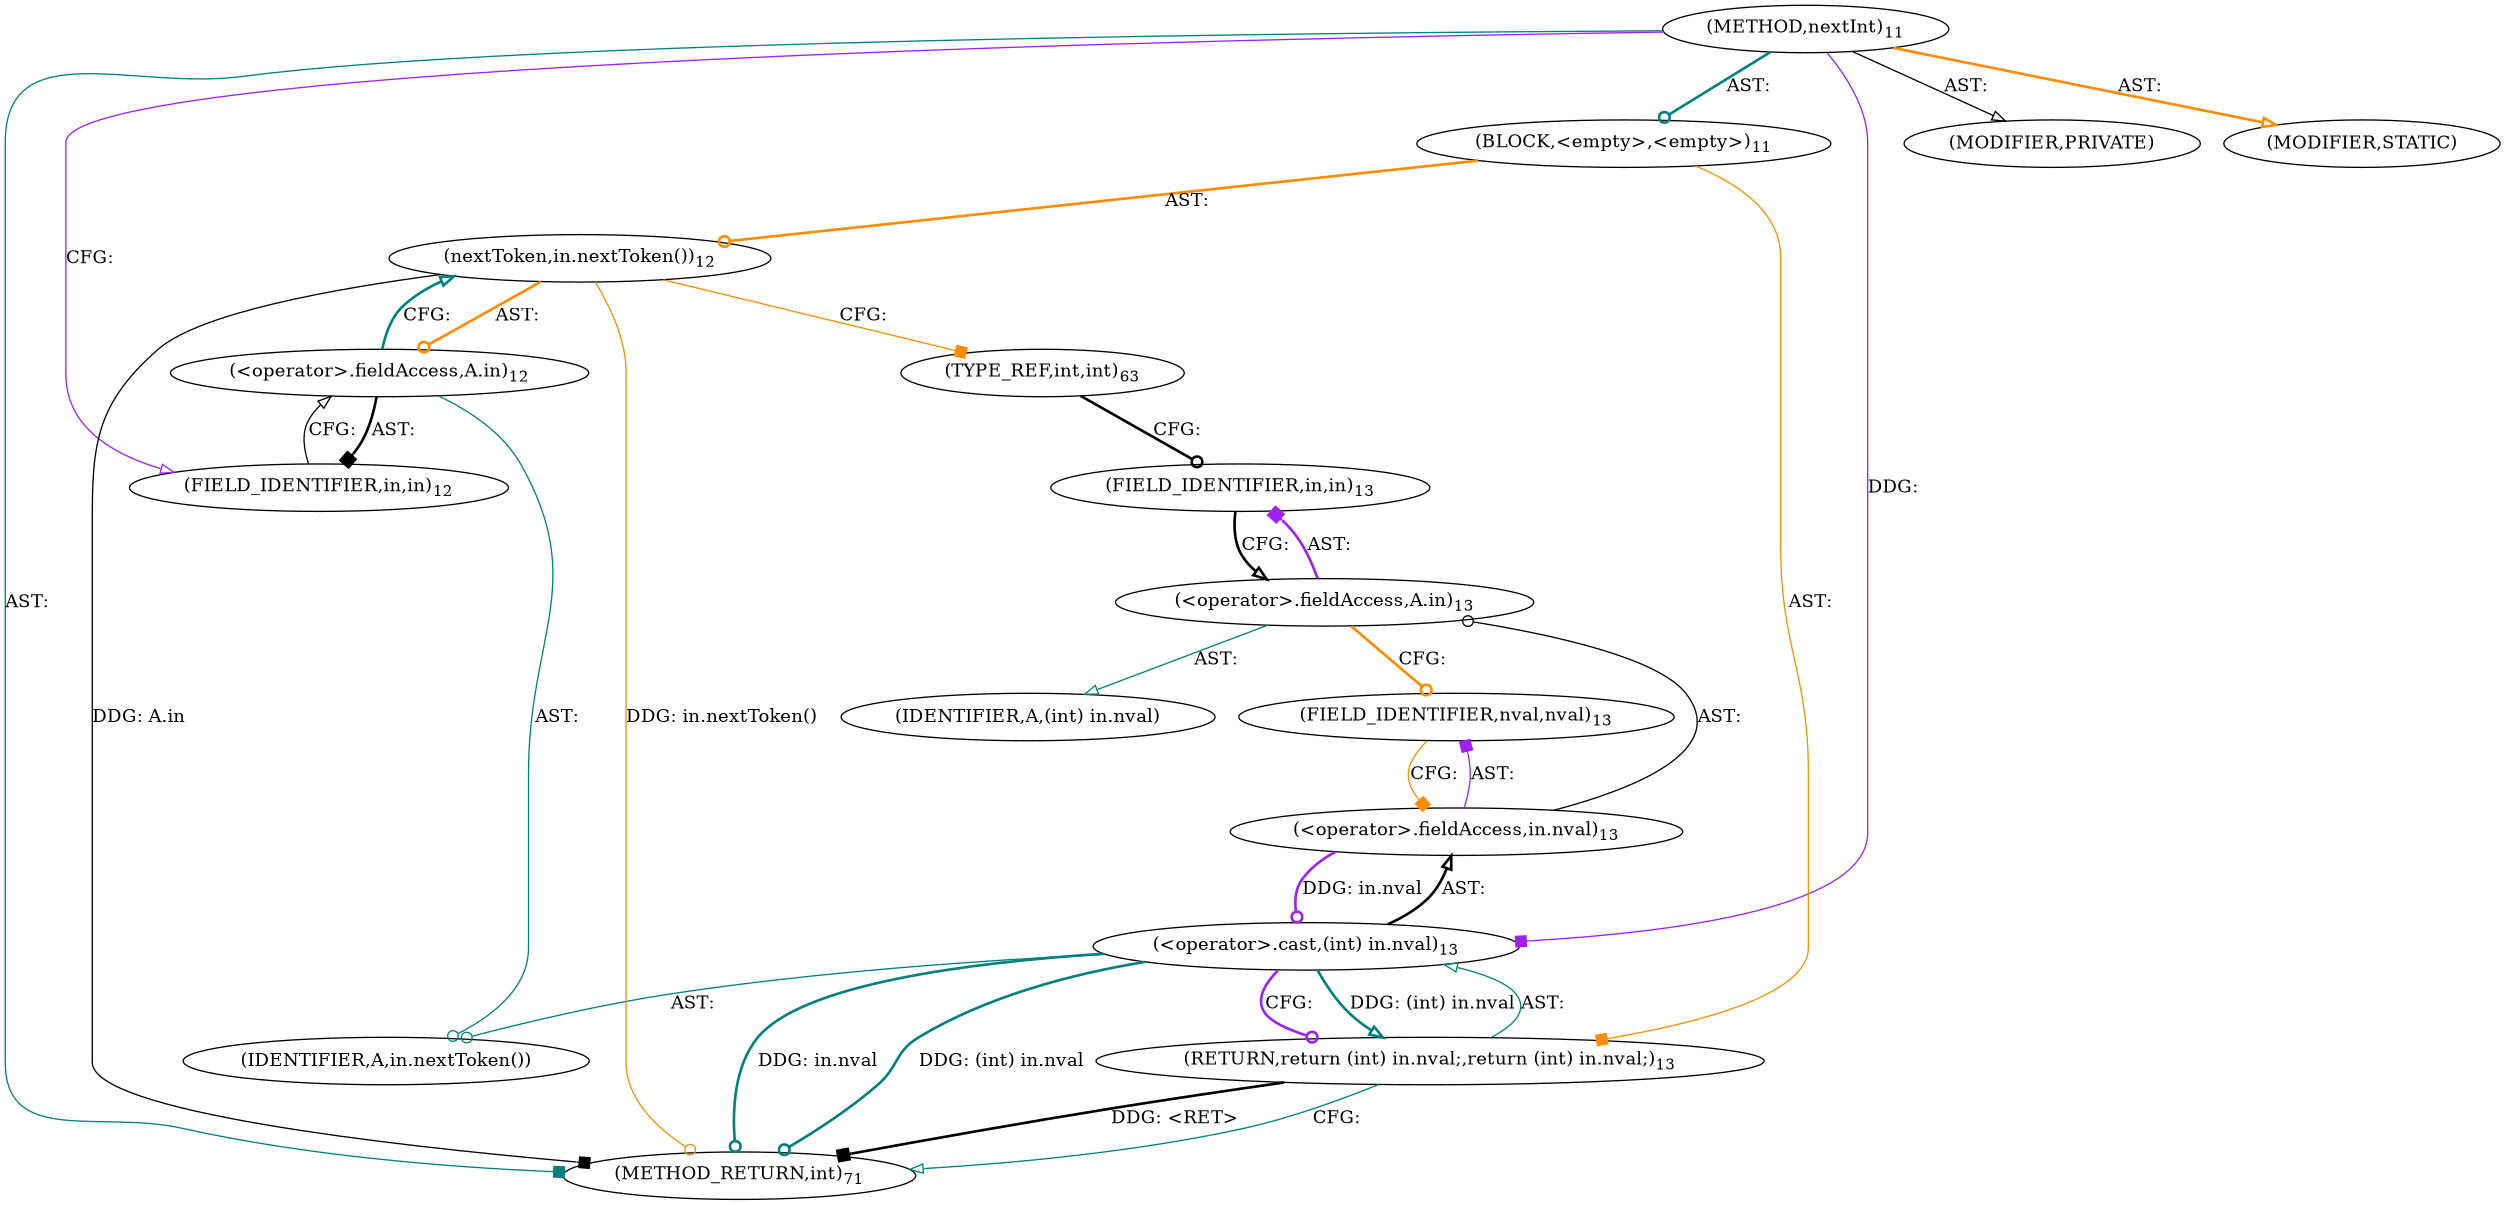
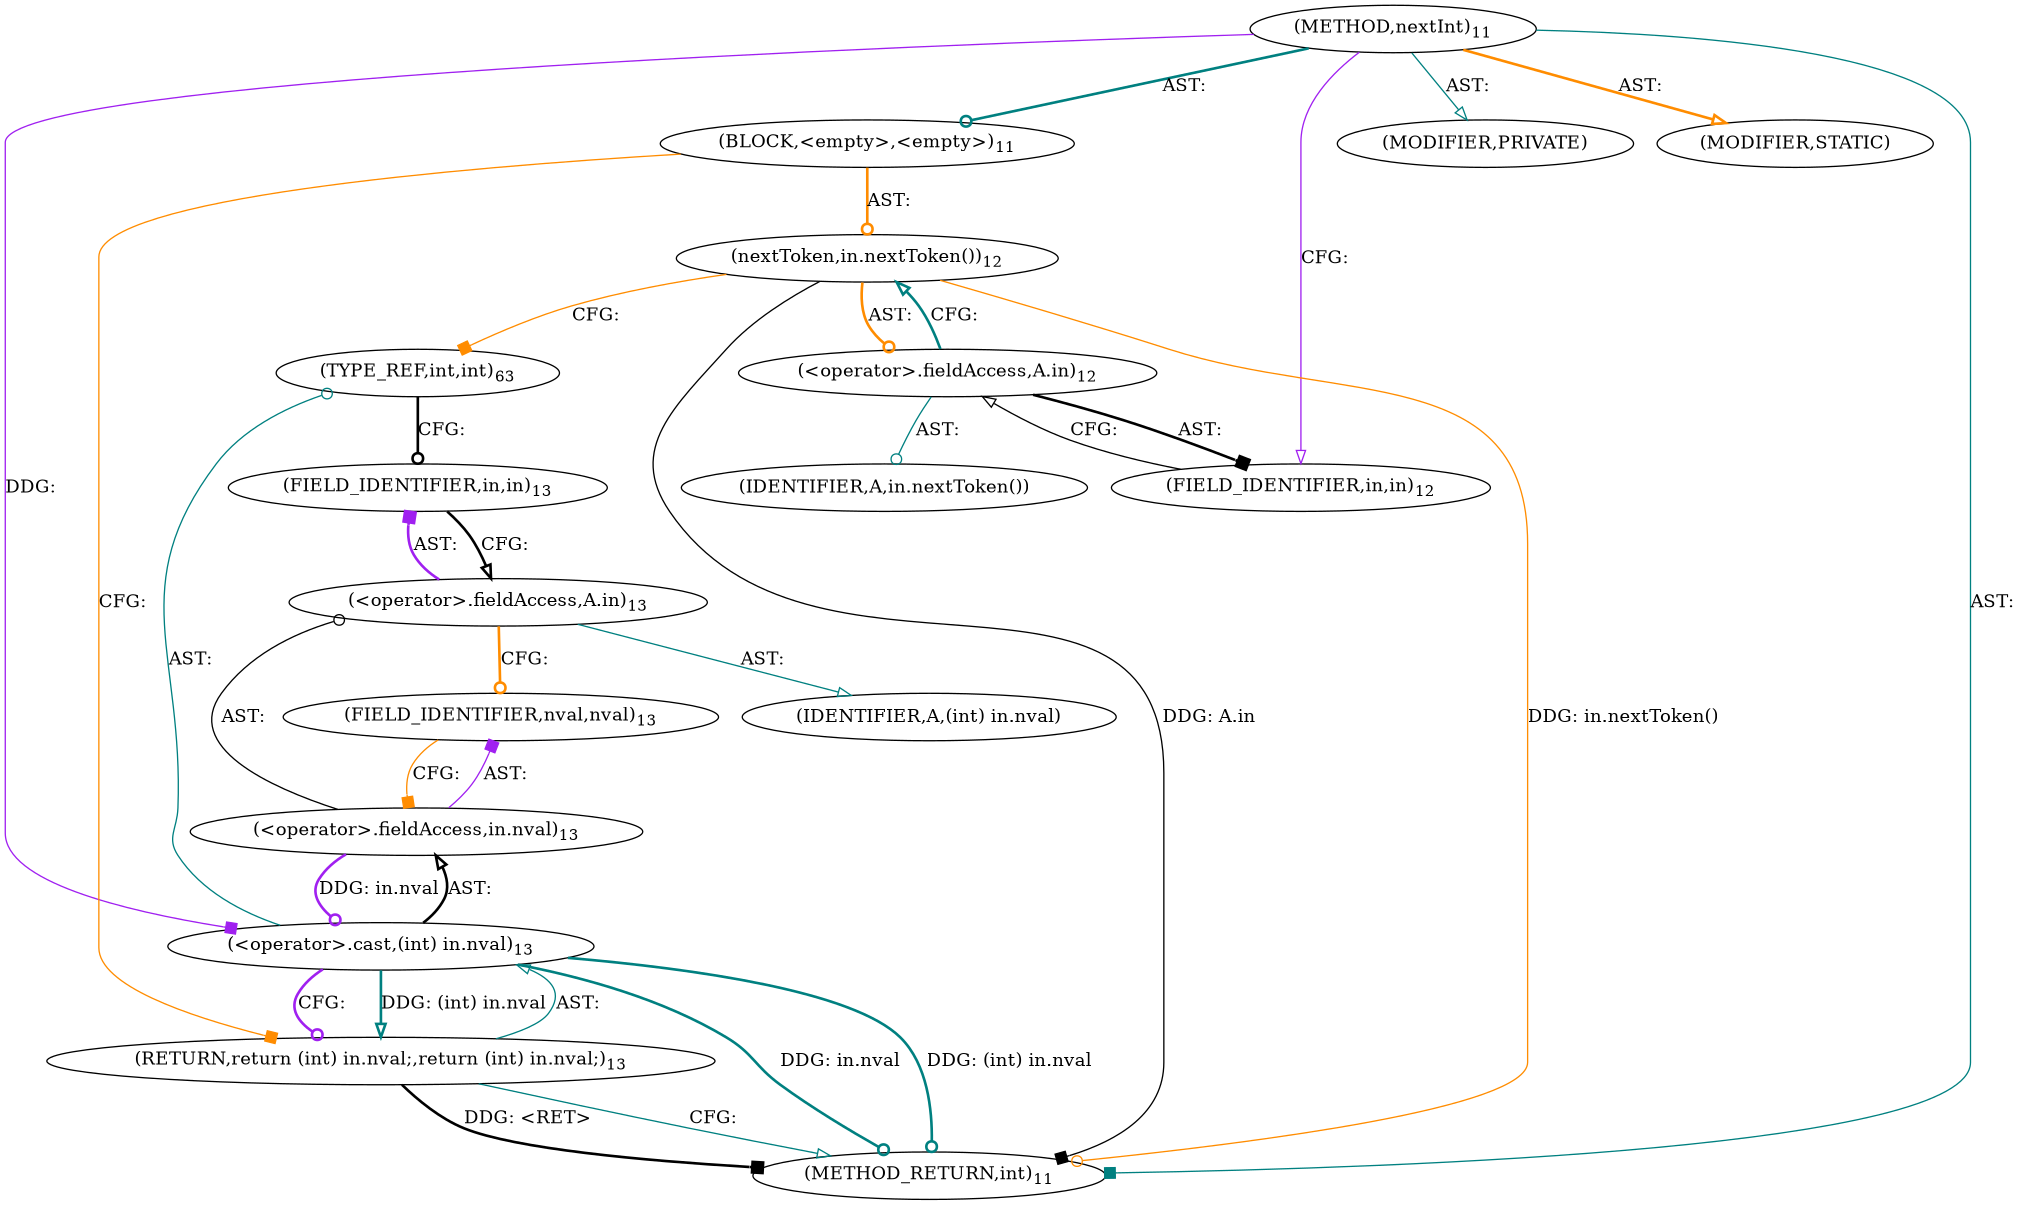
(1923, 84) -> (1435, 81)
(1814, 602) -> (126, 602)
(786, 979) -> (167, 654)
(854, 1174) -> (1044, 1174)
